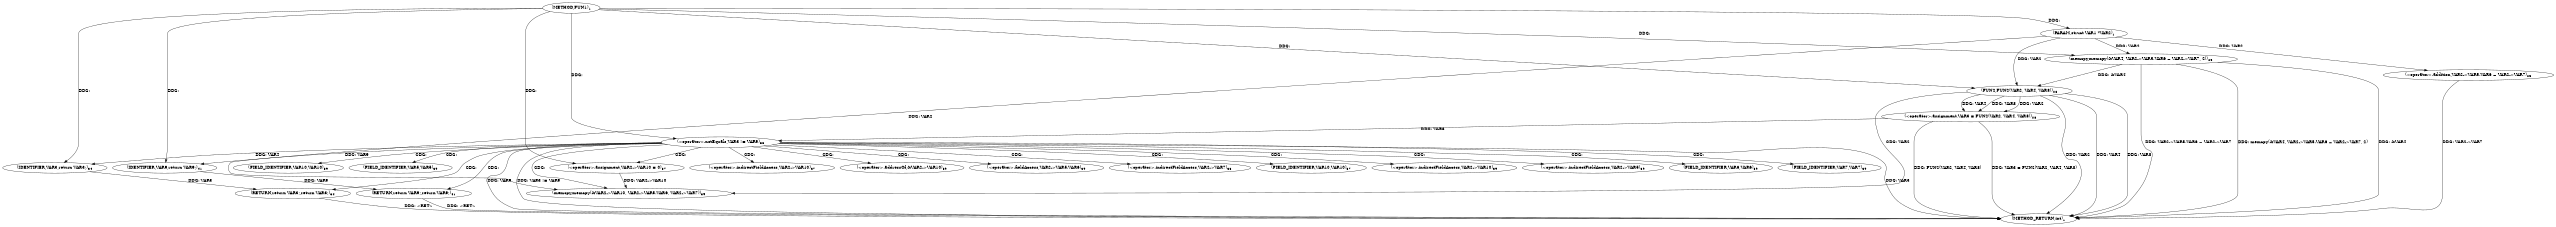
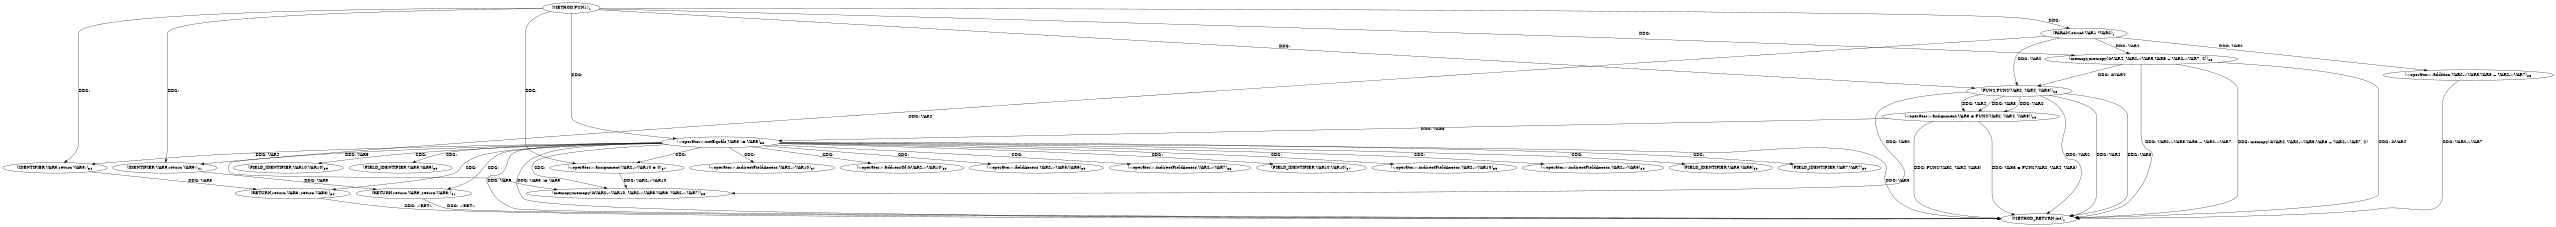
(1898, 142) -> (1898, 142)
